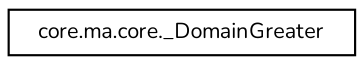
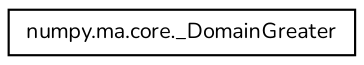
(182, 32) -> (182, 32)
